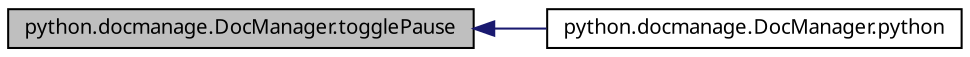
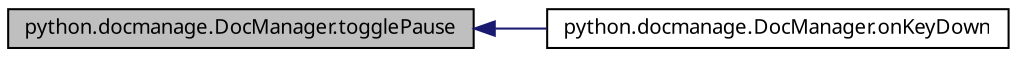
(754, 29) -> (778, 29)
